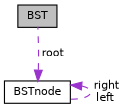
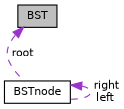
(39, 48) -> (9, 60)
